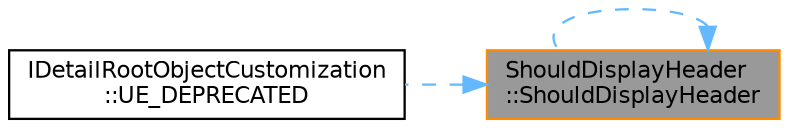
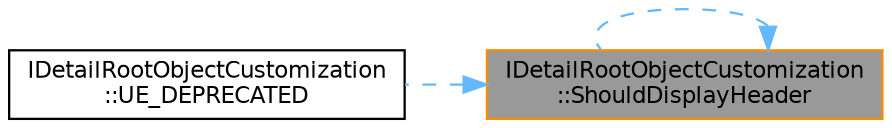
(633, 85) -> (685, 85)
